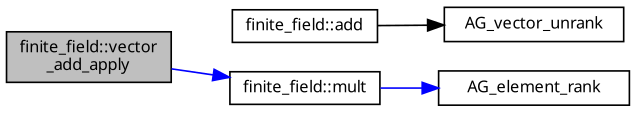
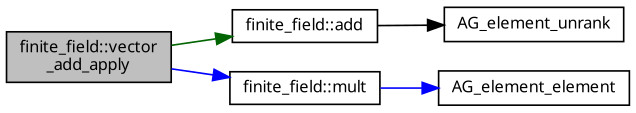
(534, 24) -> (534, 24)
none -> (194, 42)
(534, 88) -> (534, 88)
